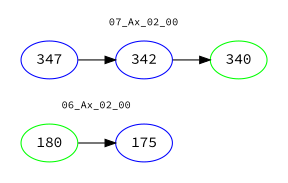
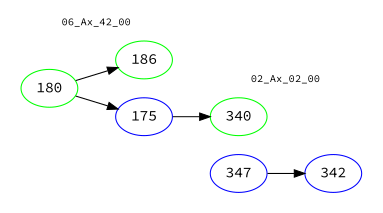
(144, 23) -> (286, 79)
none -> (144, 60)
(186, 60) -> (188, 117)
(97, 106) -> (97, 23)
